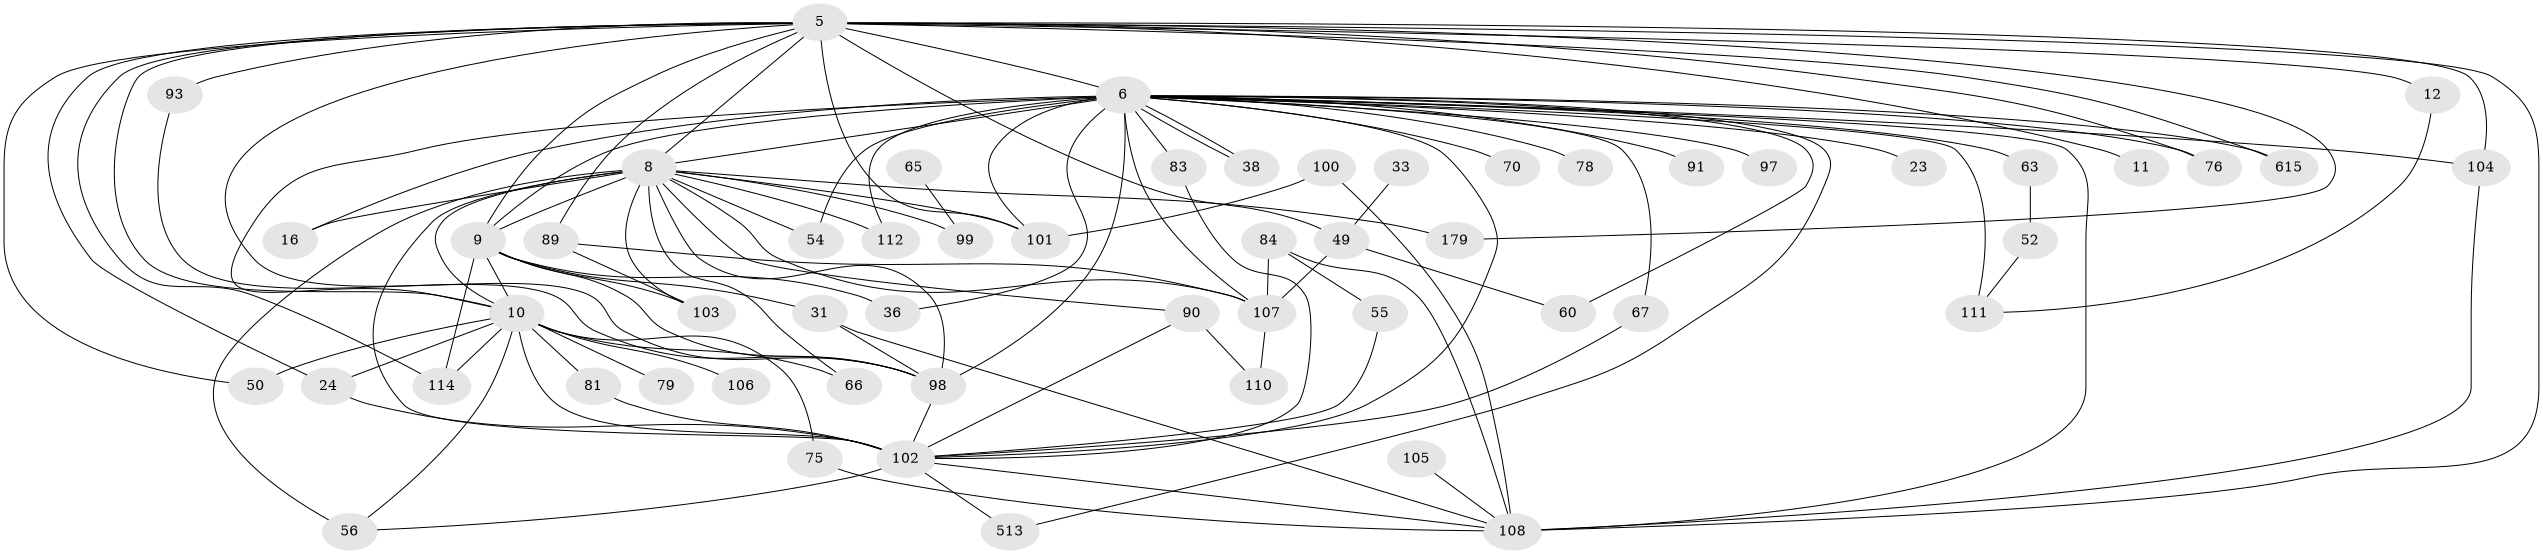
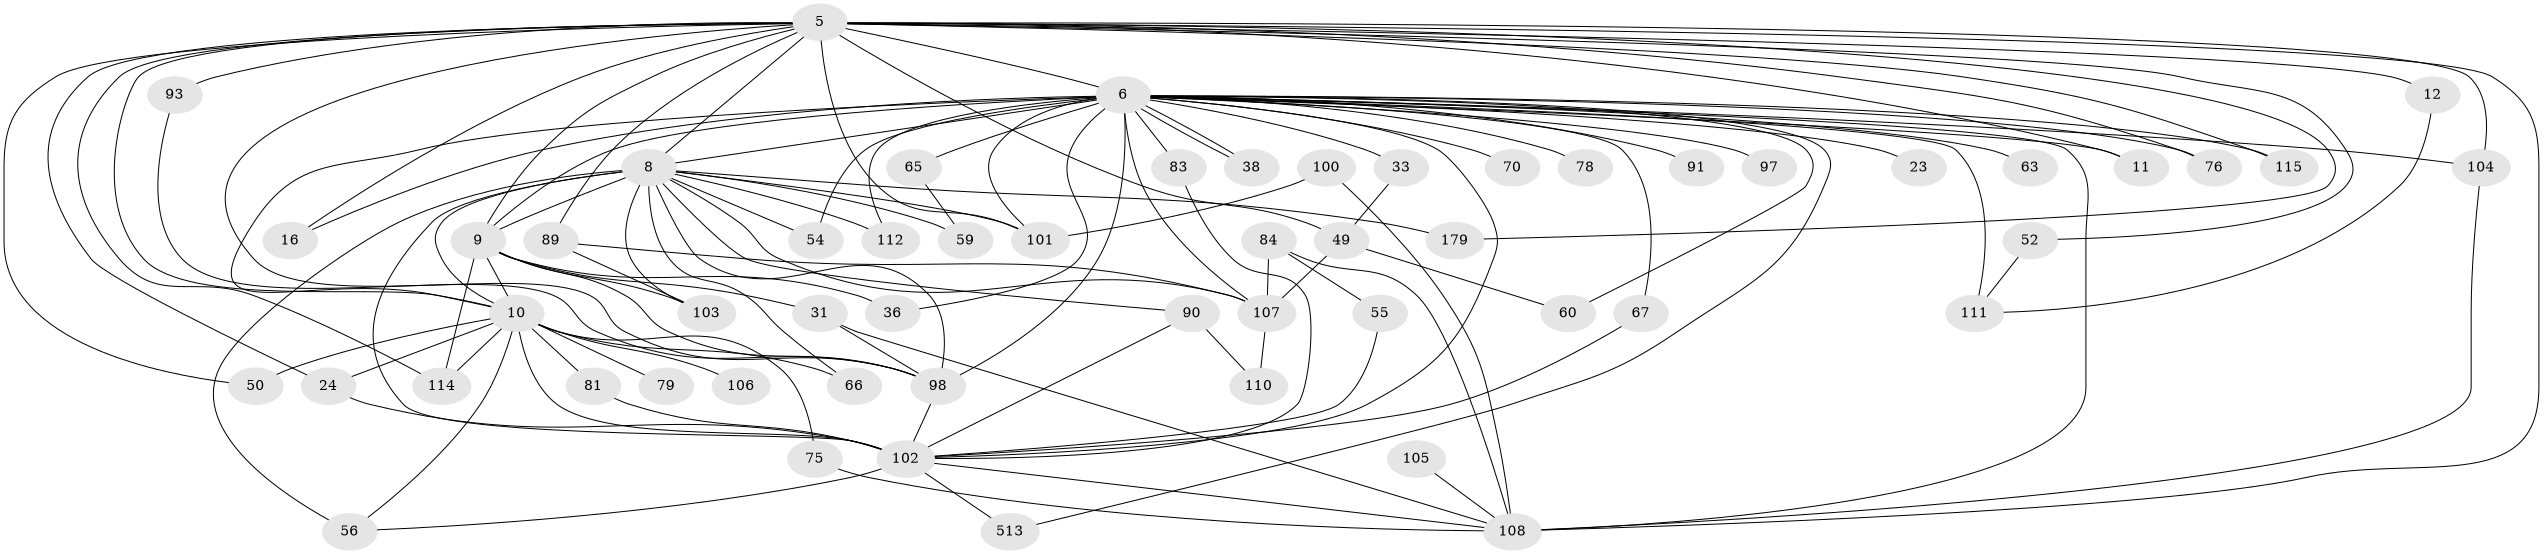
none -> (1636, 117)
none -> (1267, 122)
none -> (997, 135)
(2289, 168) -> (2289, 168)
(2030, 204) -> (1963, 57)
(420, 206) -> (538, 95)
(966, 241) -> (966, 241)
